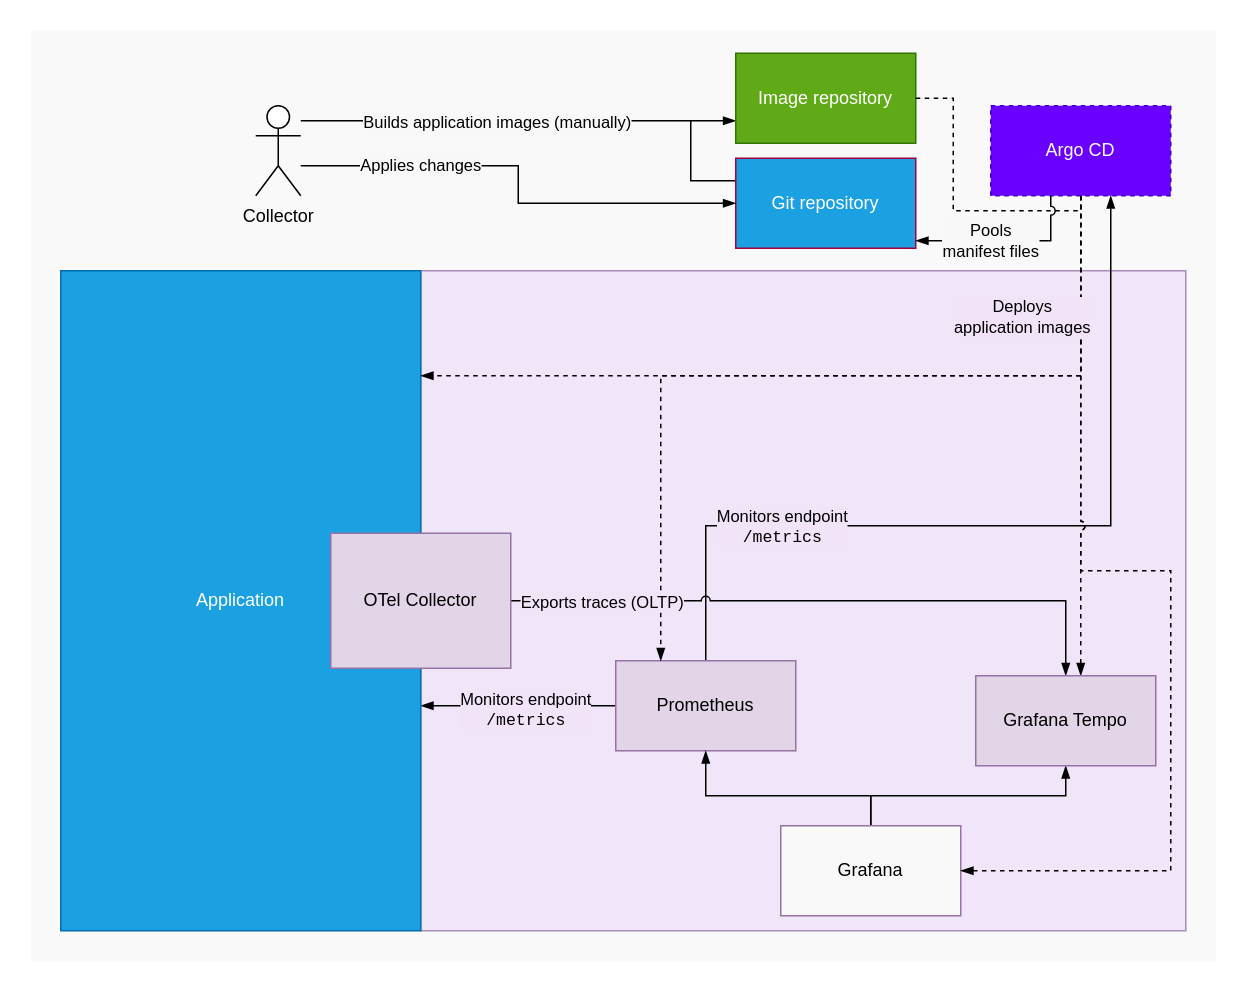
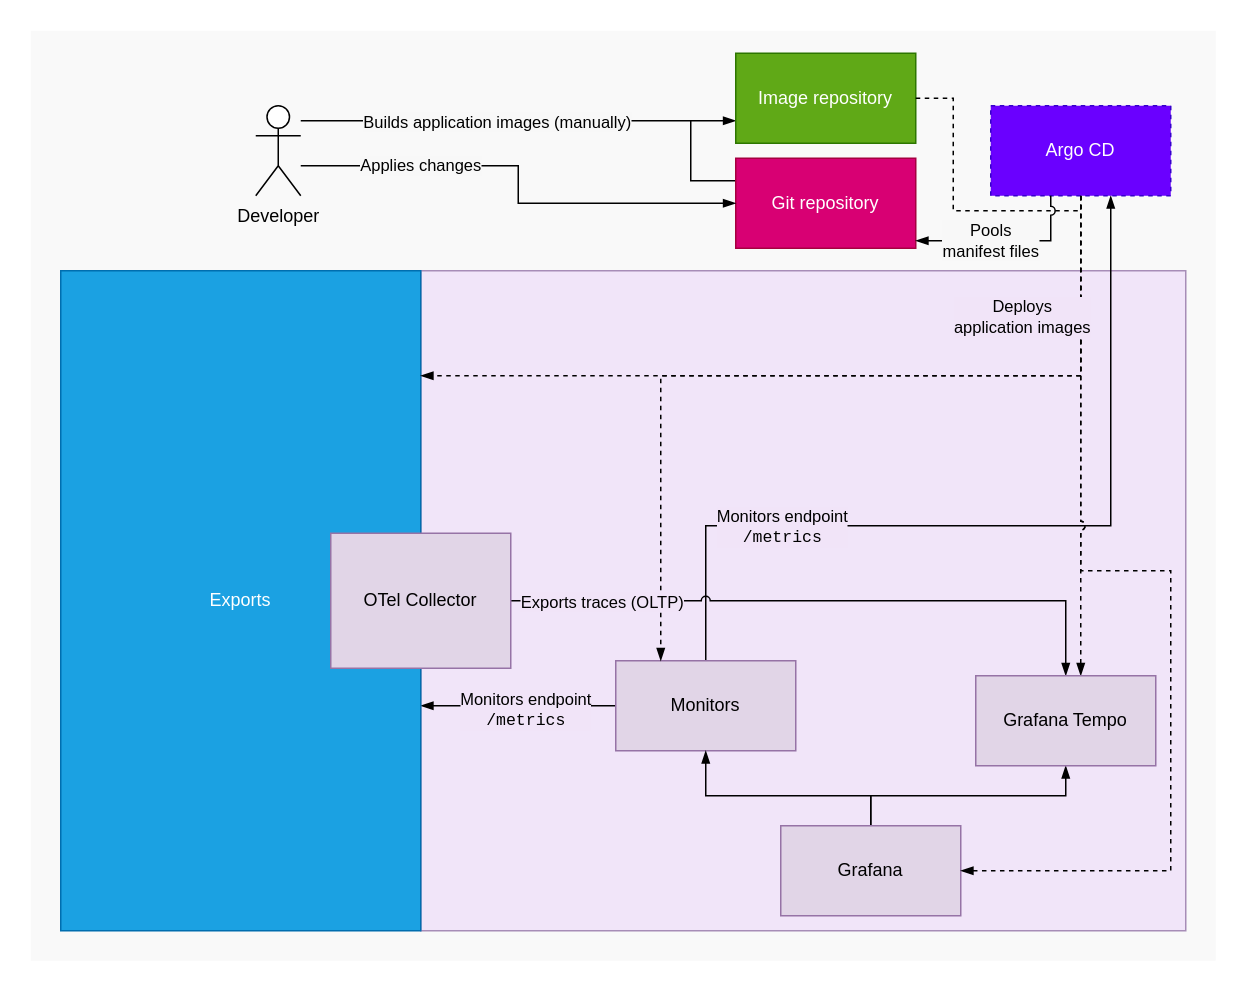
(826, 203) -> (826, 203)
(279, 217) -> (279, 217)
(241, 601) -> (241, 601)
(706, 706) -> (706, 706)
(871, 871) -> (871, 871)
